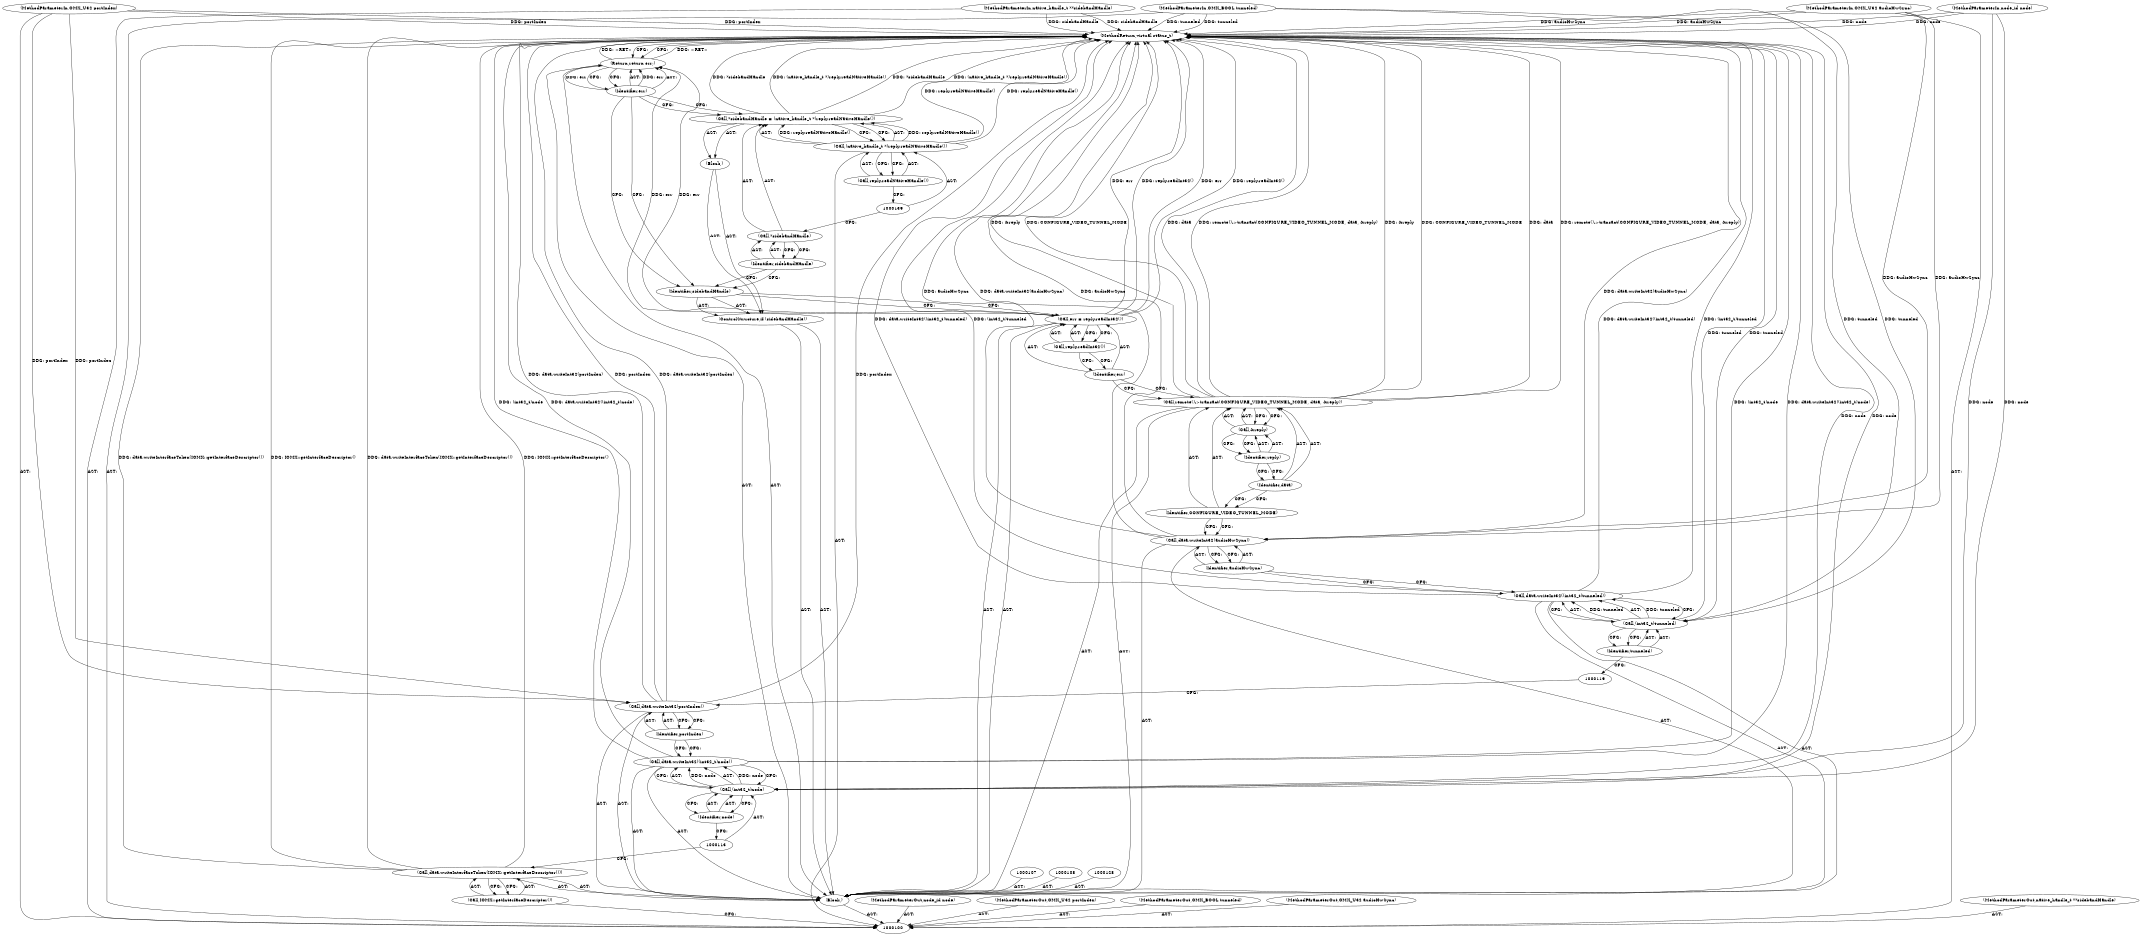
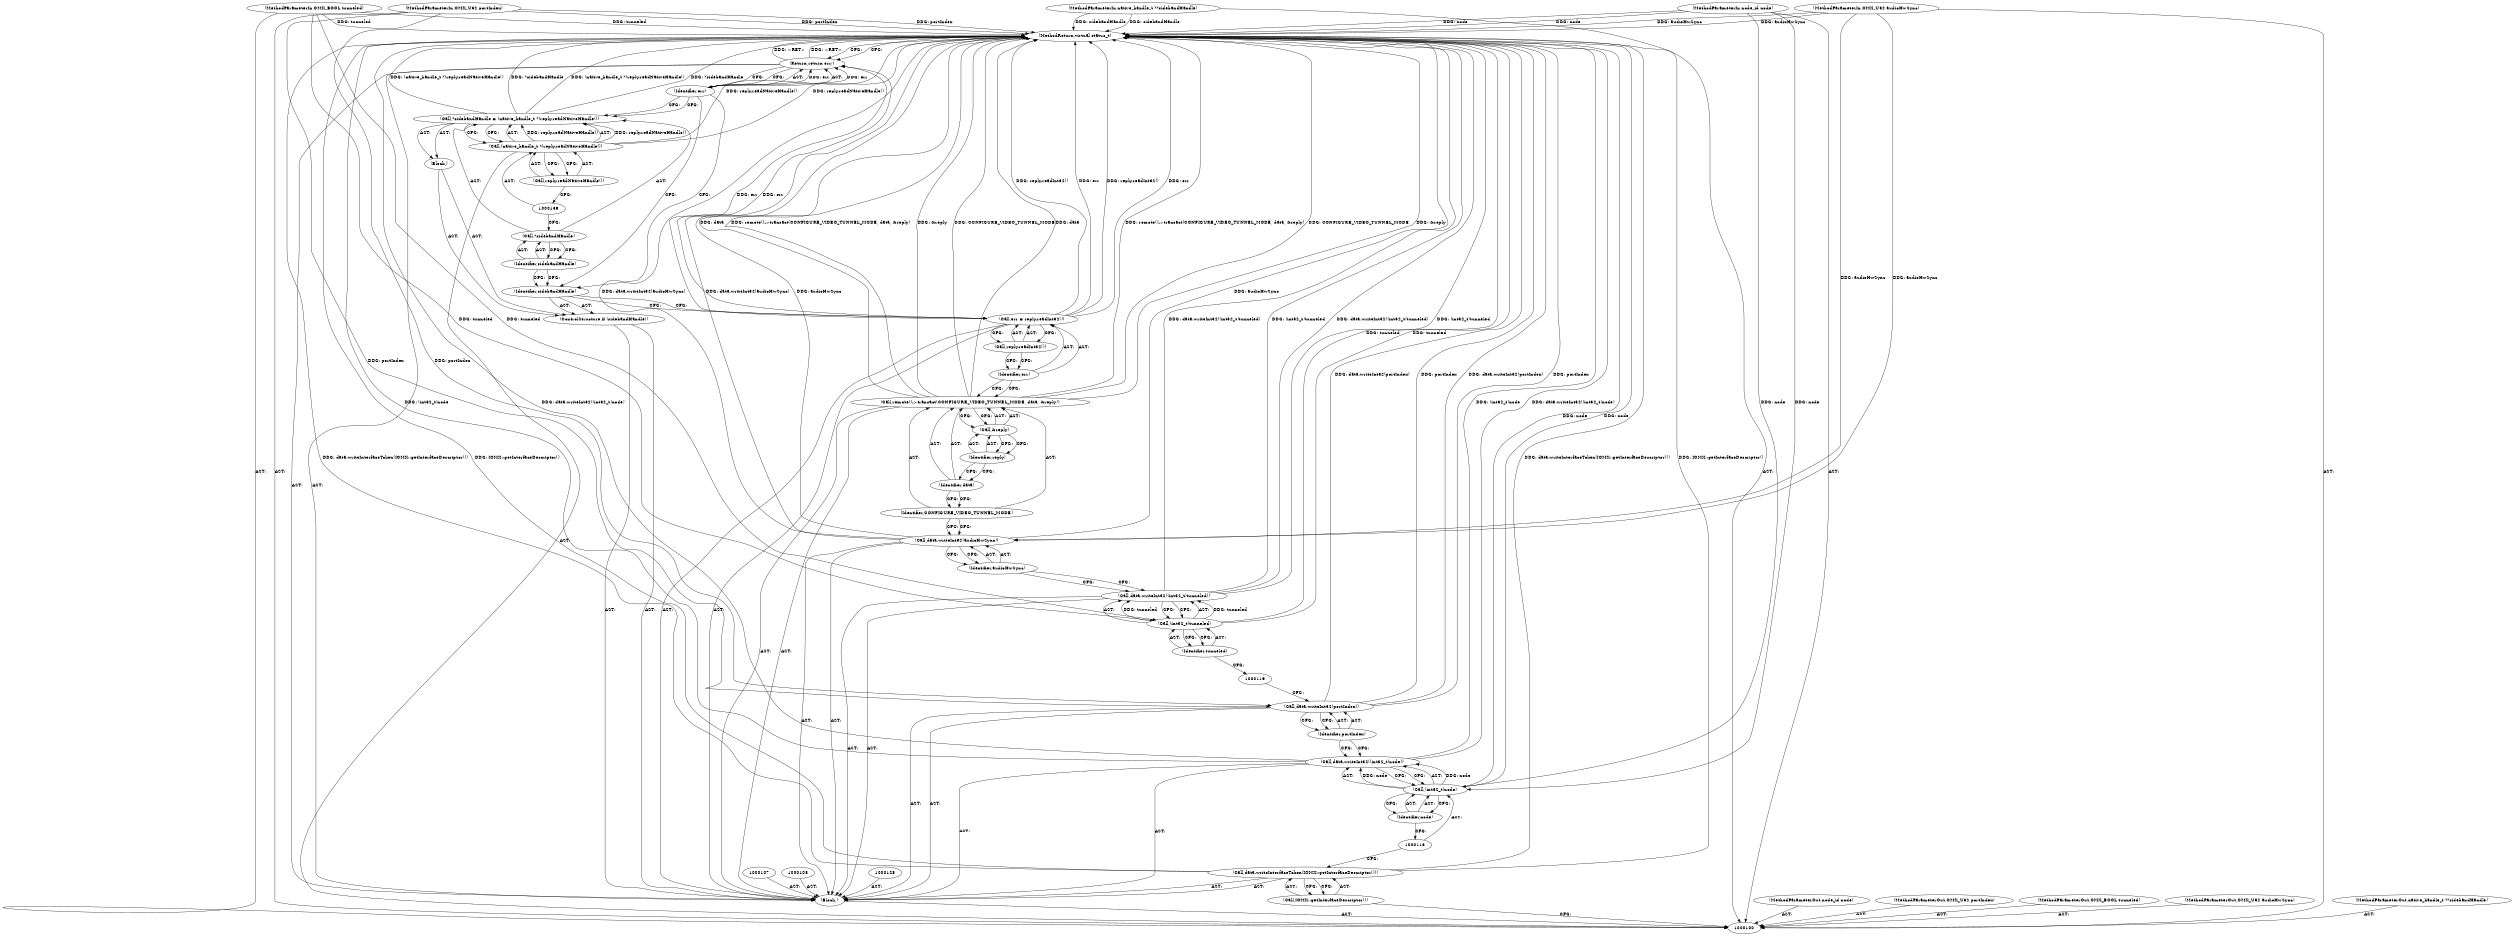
none -> (1829, 450)
